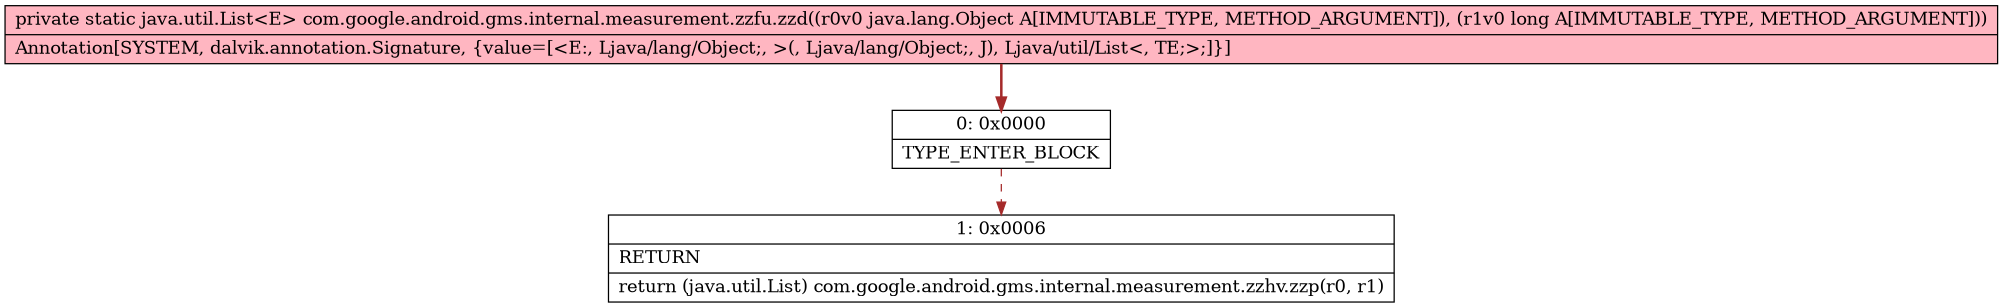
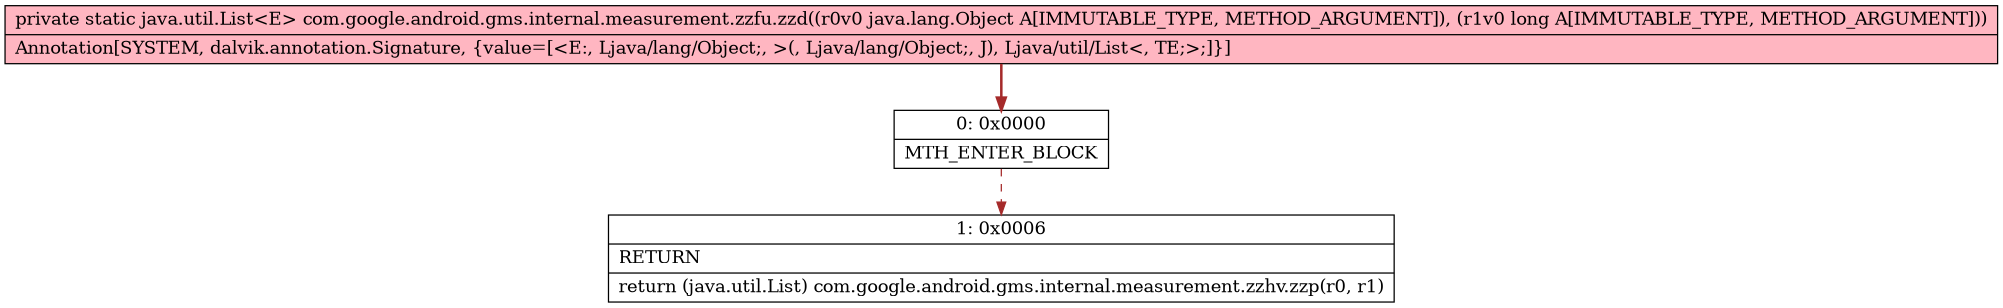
(1001, 153) -> (1001, 153)
